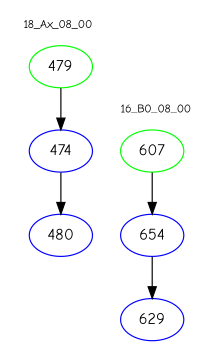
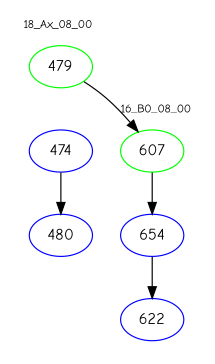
(61, 103) -> (119, 110)
(152, 320) -> (152, 320)
